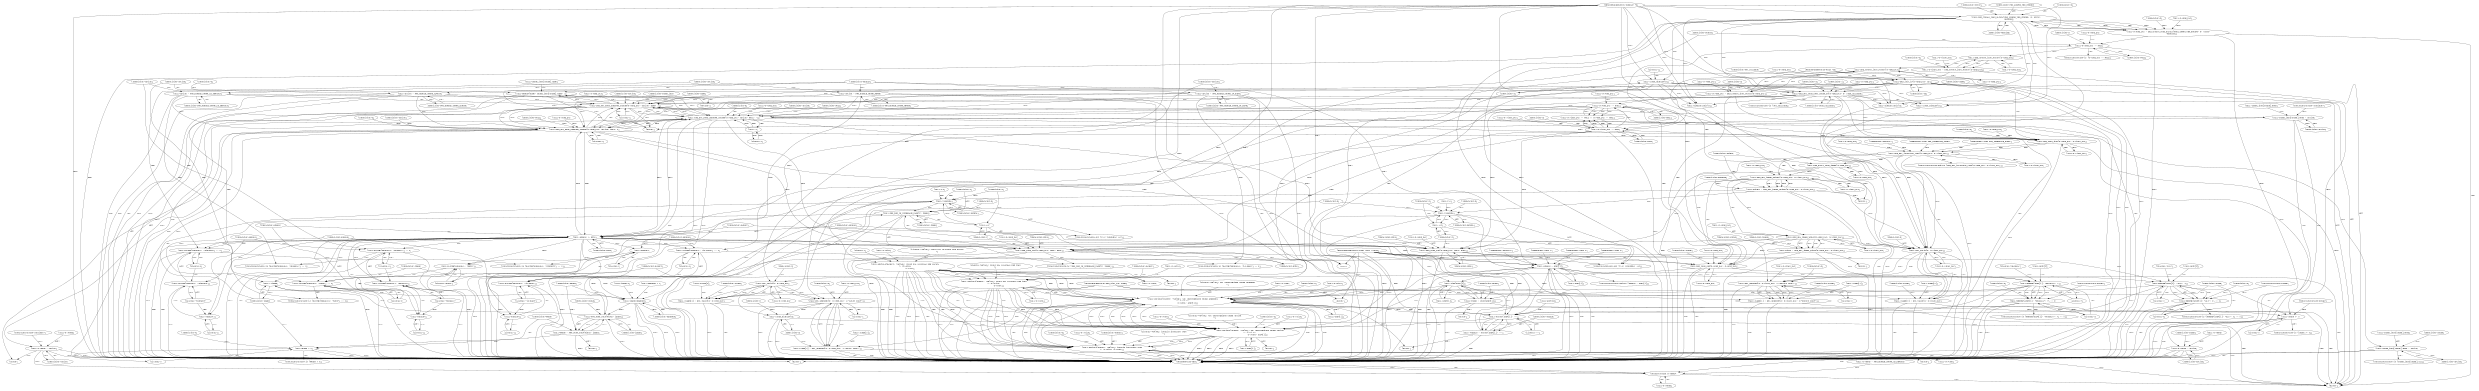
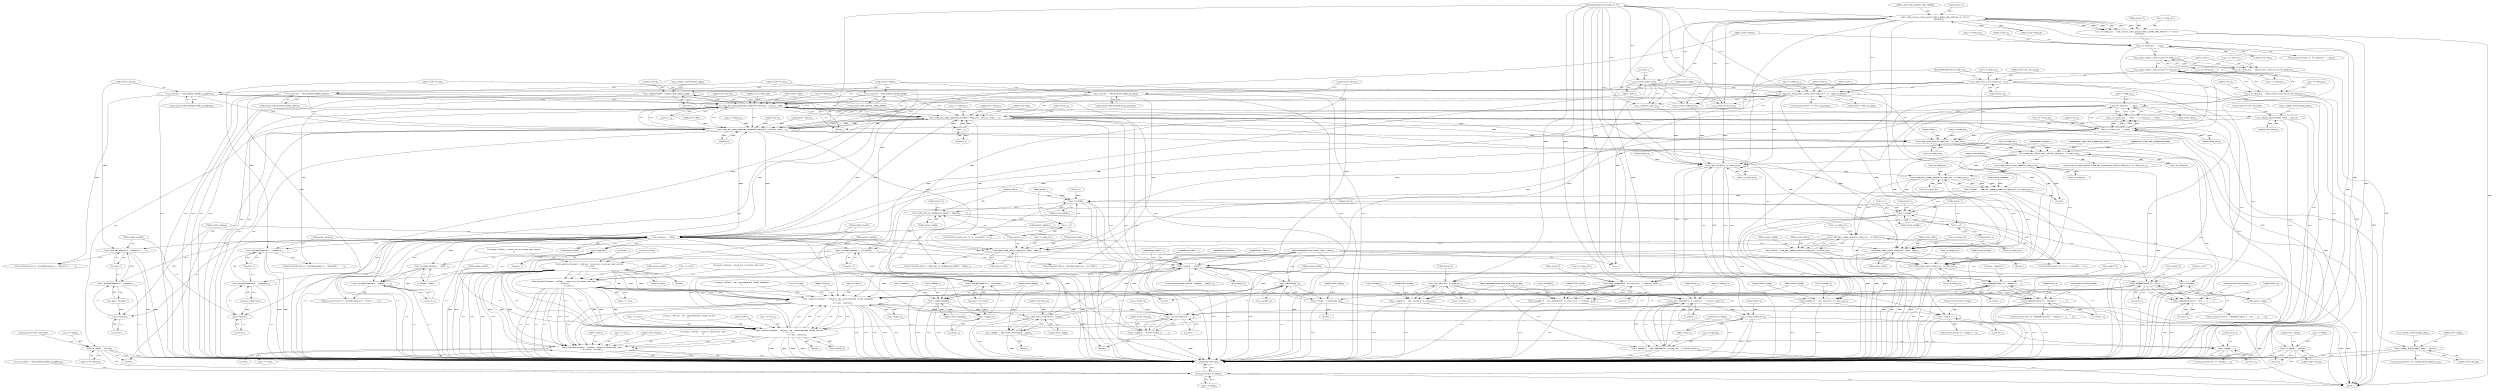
(1971, 5) -> none
(1227, 106) -> (1115, 106)
(1861, 211) -> (1827, 171)
